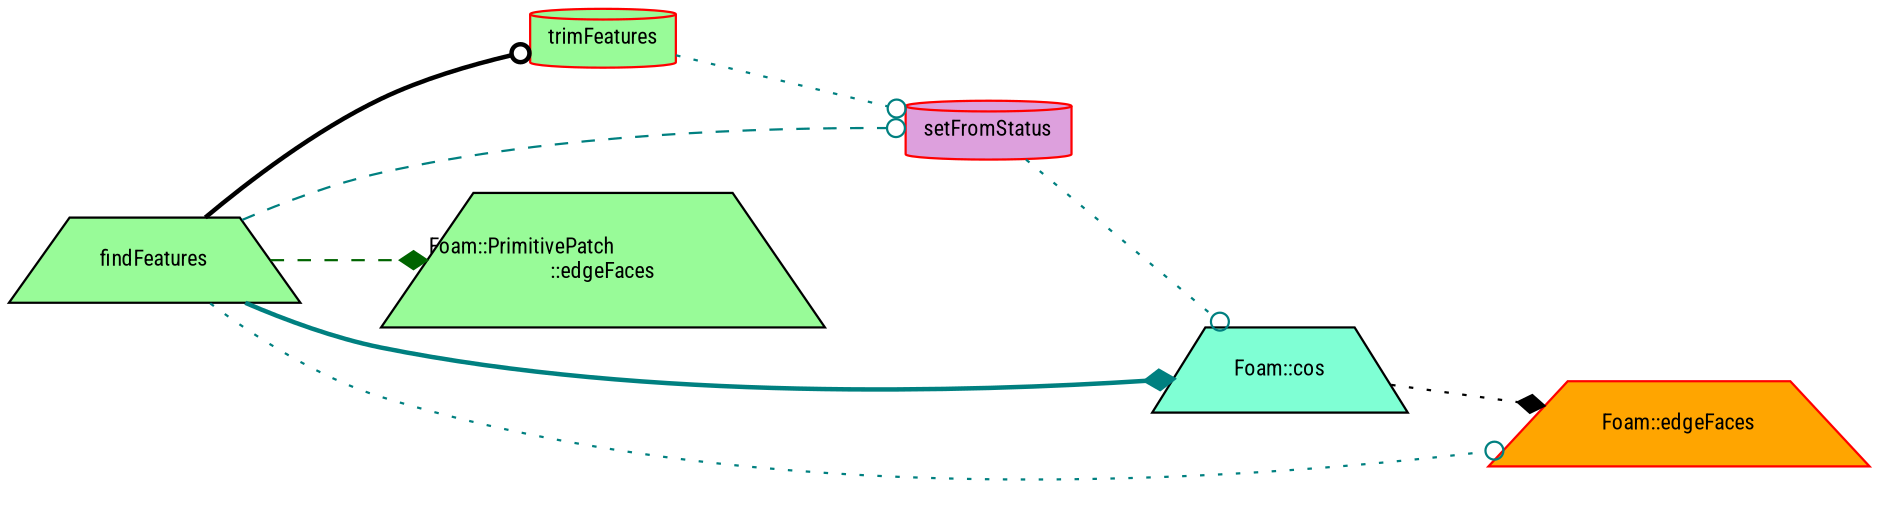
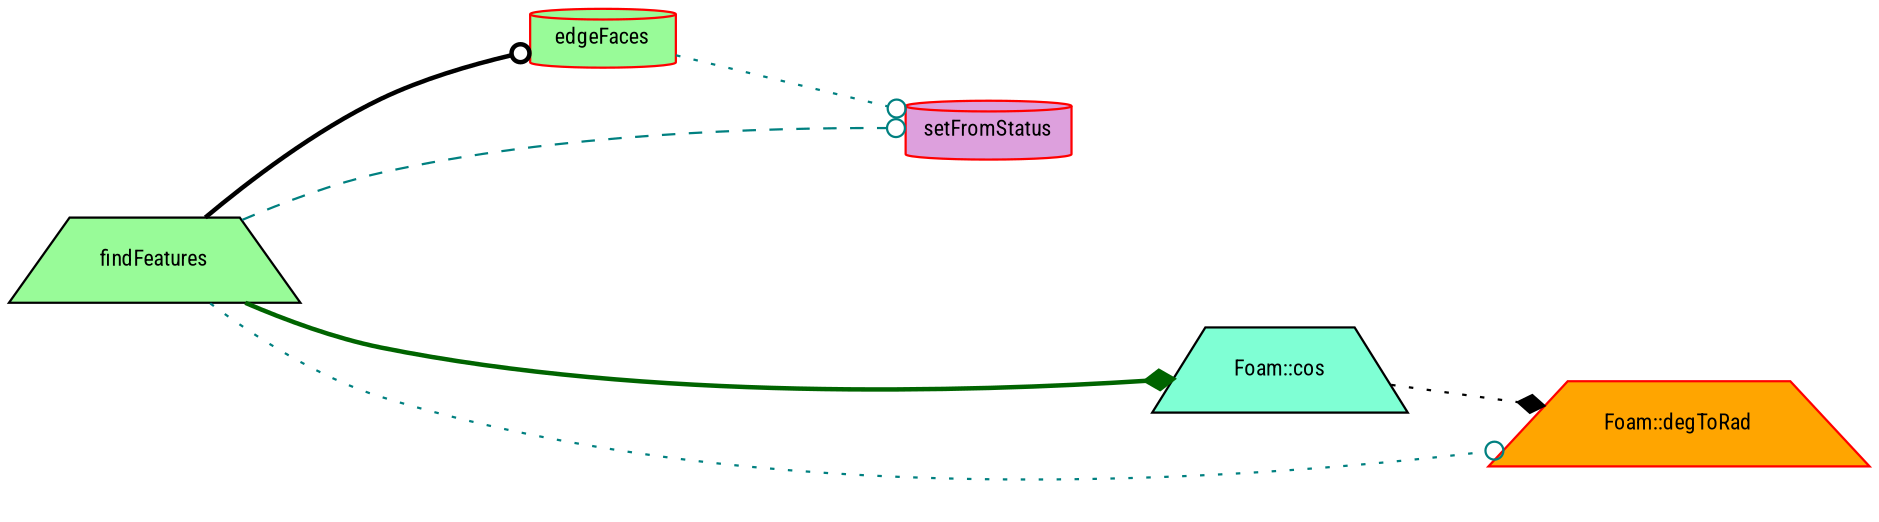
(603, 38) -> (603, 38)
(1119, 238) -> none
(603, 260) -> none
(691, 384) -> (691, 384)
(1679, 424) -> (1679, 424)
